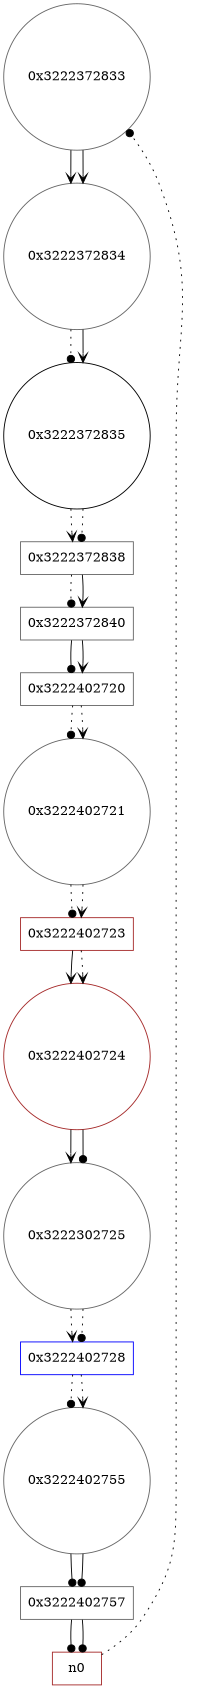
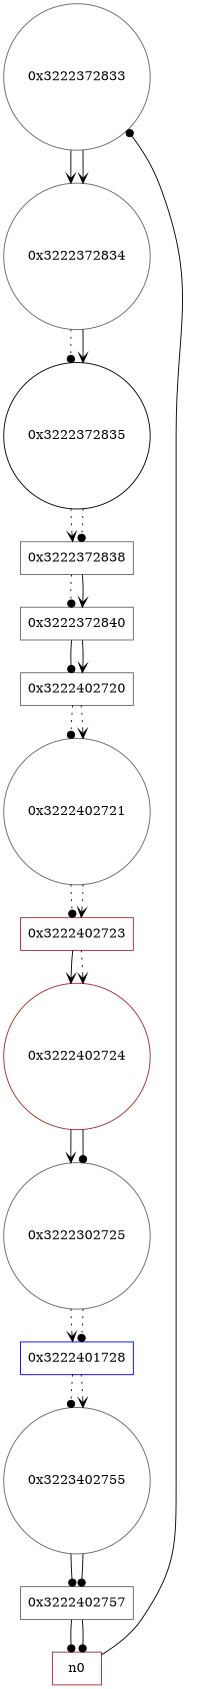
(176, 903) -> (176, 903)
(77, 1358) -> (77, 1358)
(77, 1481) -> (77, 1481)
